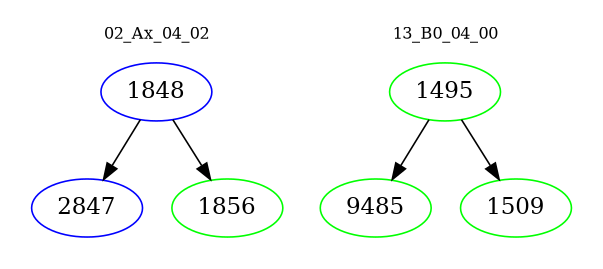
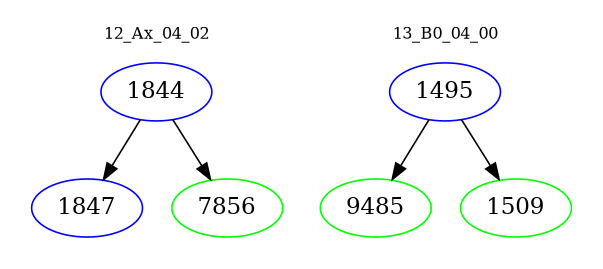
(157, 35) -> (157, 35)
(156, 92) -> (156, 92)
(445, 92) -> (445, 92)
(87, 208) -> (87, 208)
(227, 208) -> (227, 208)
